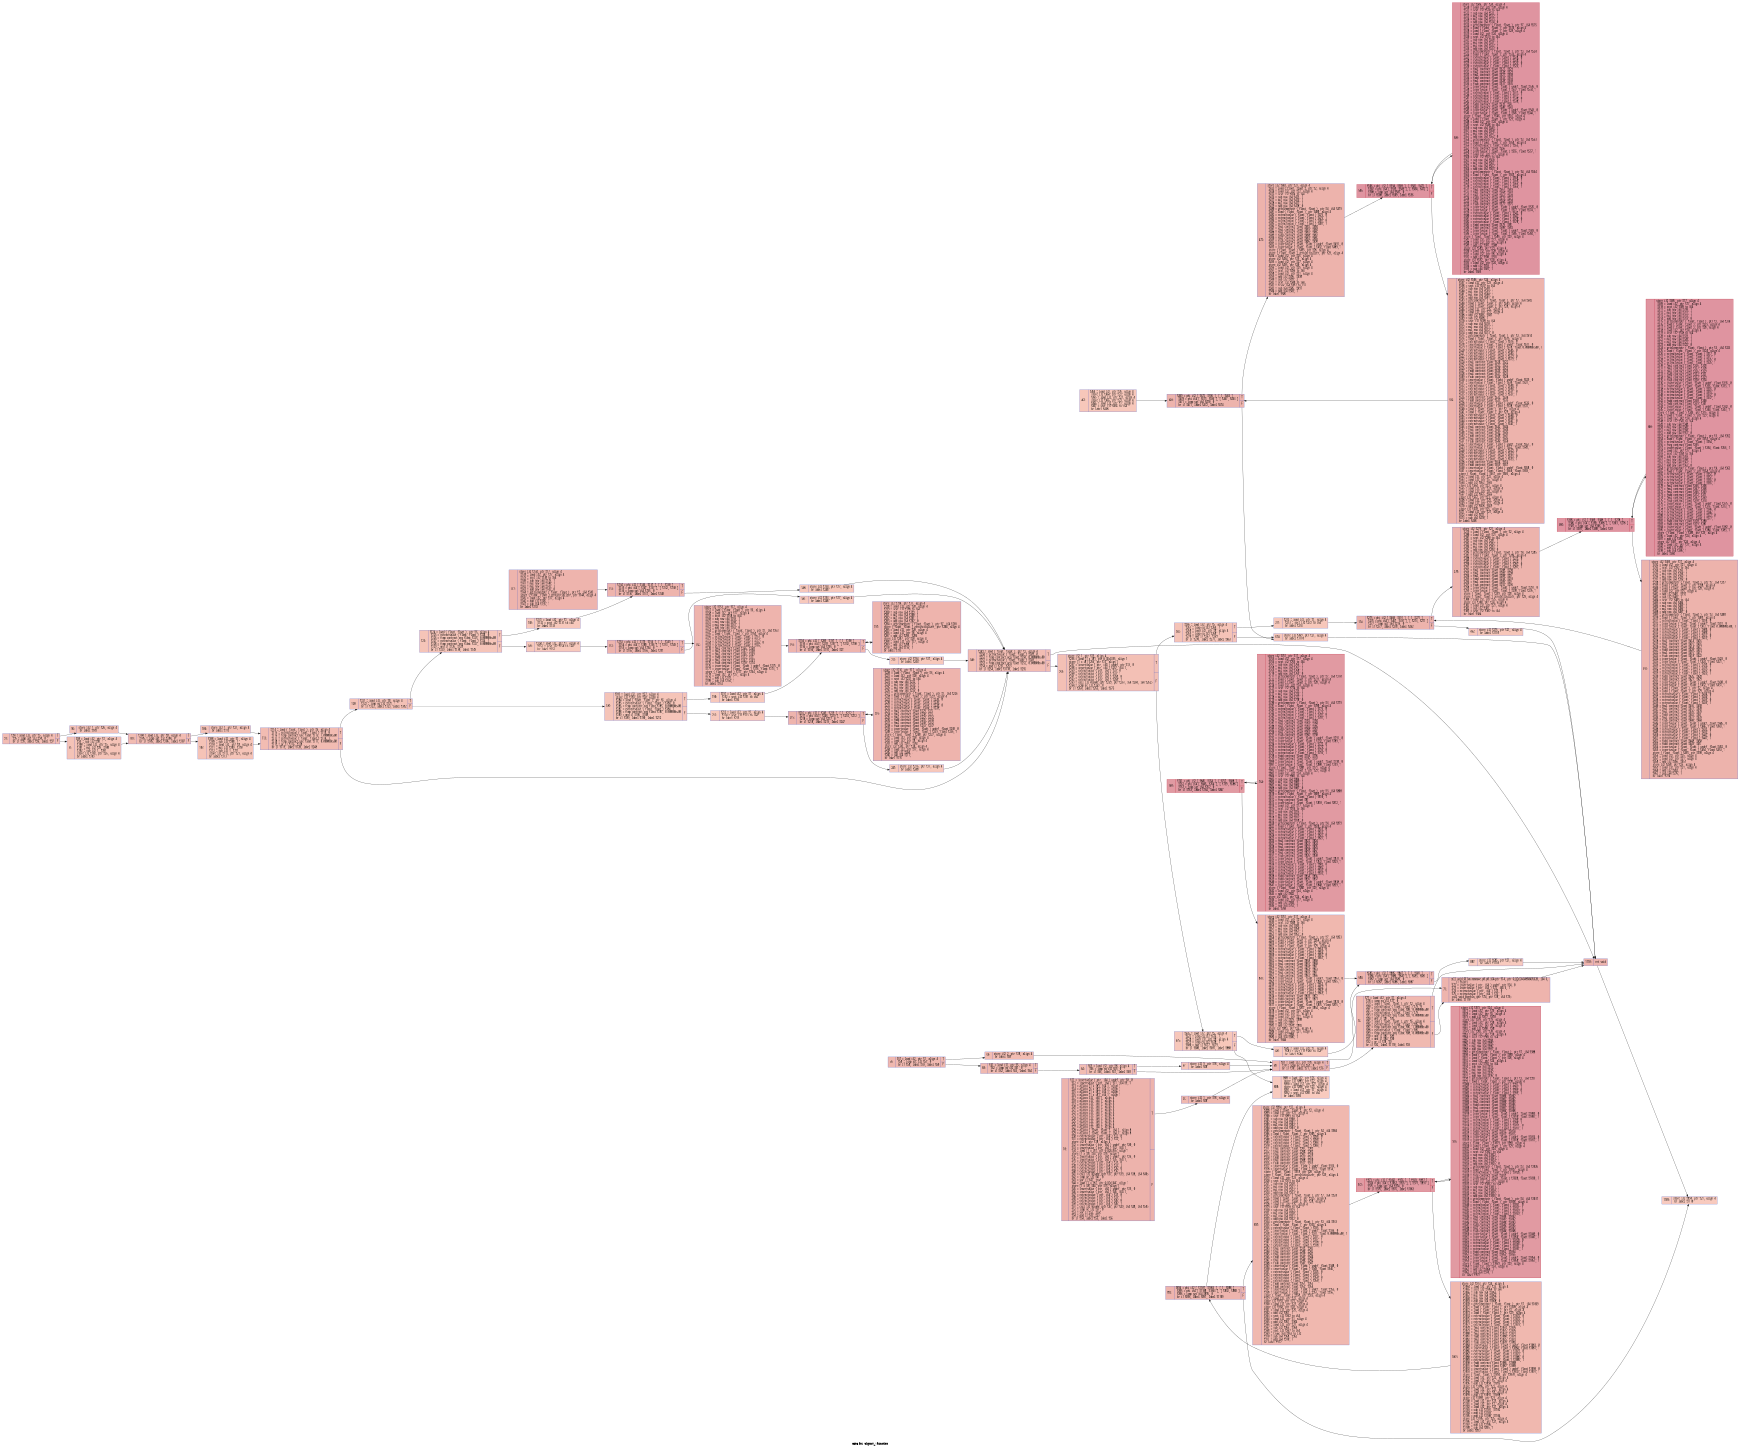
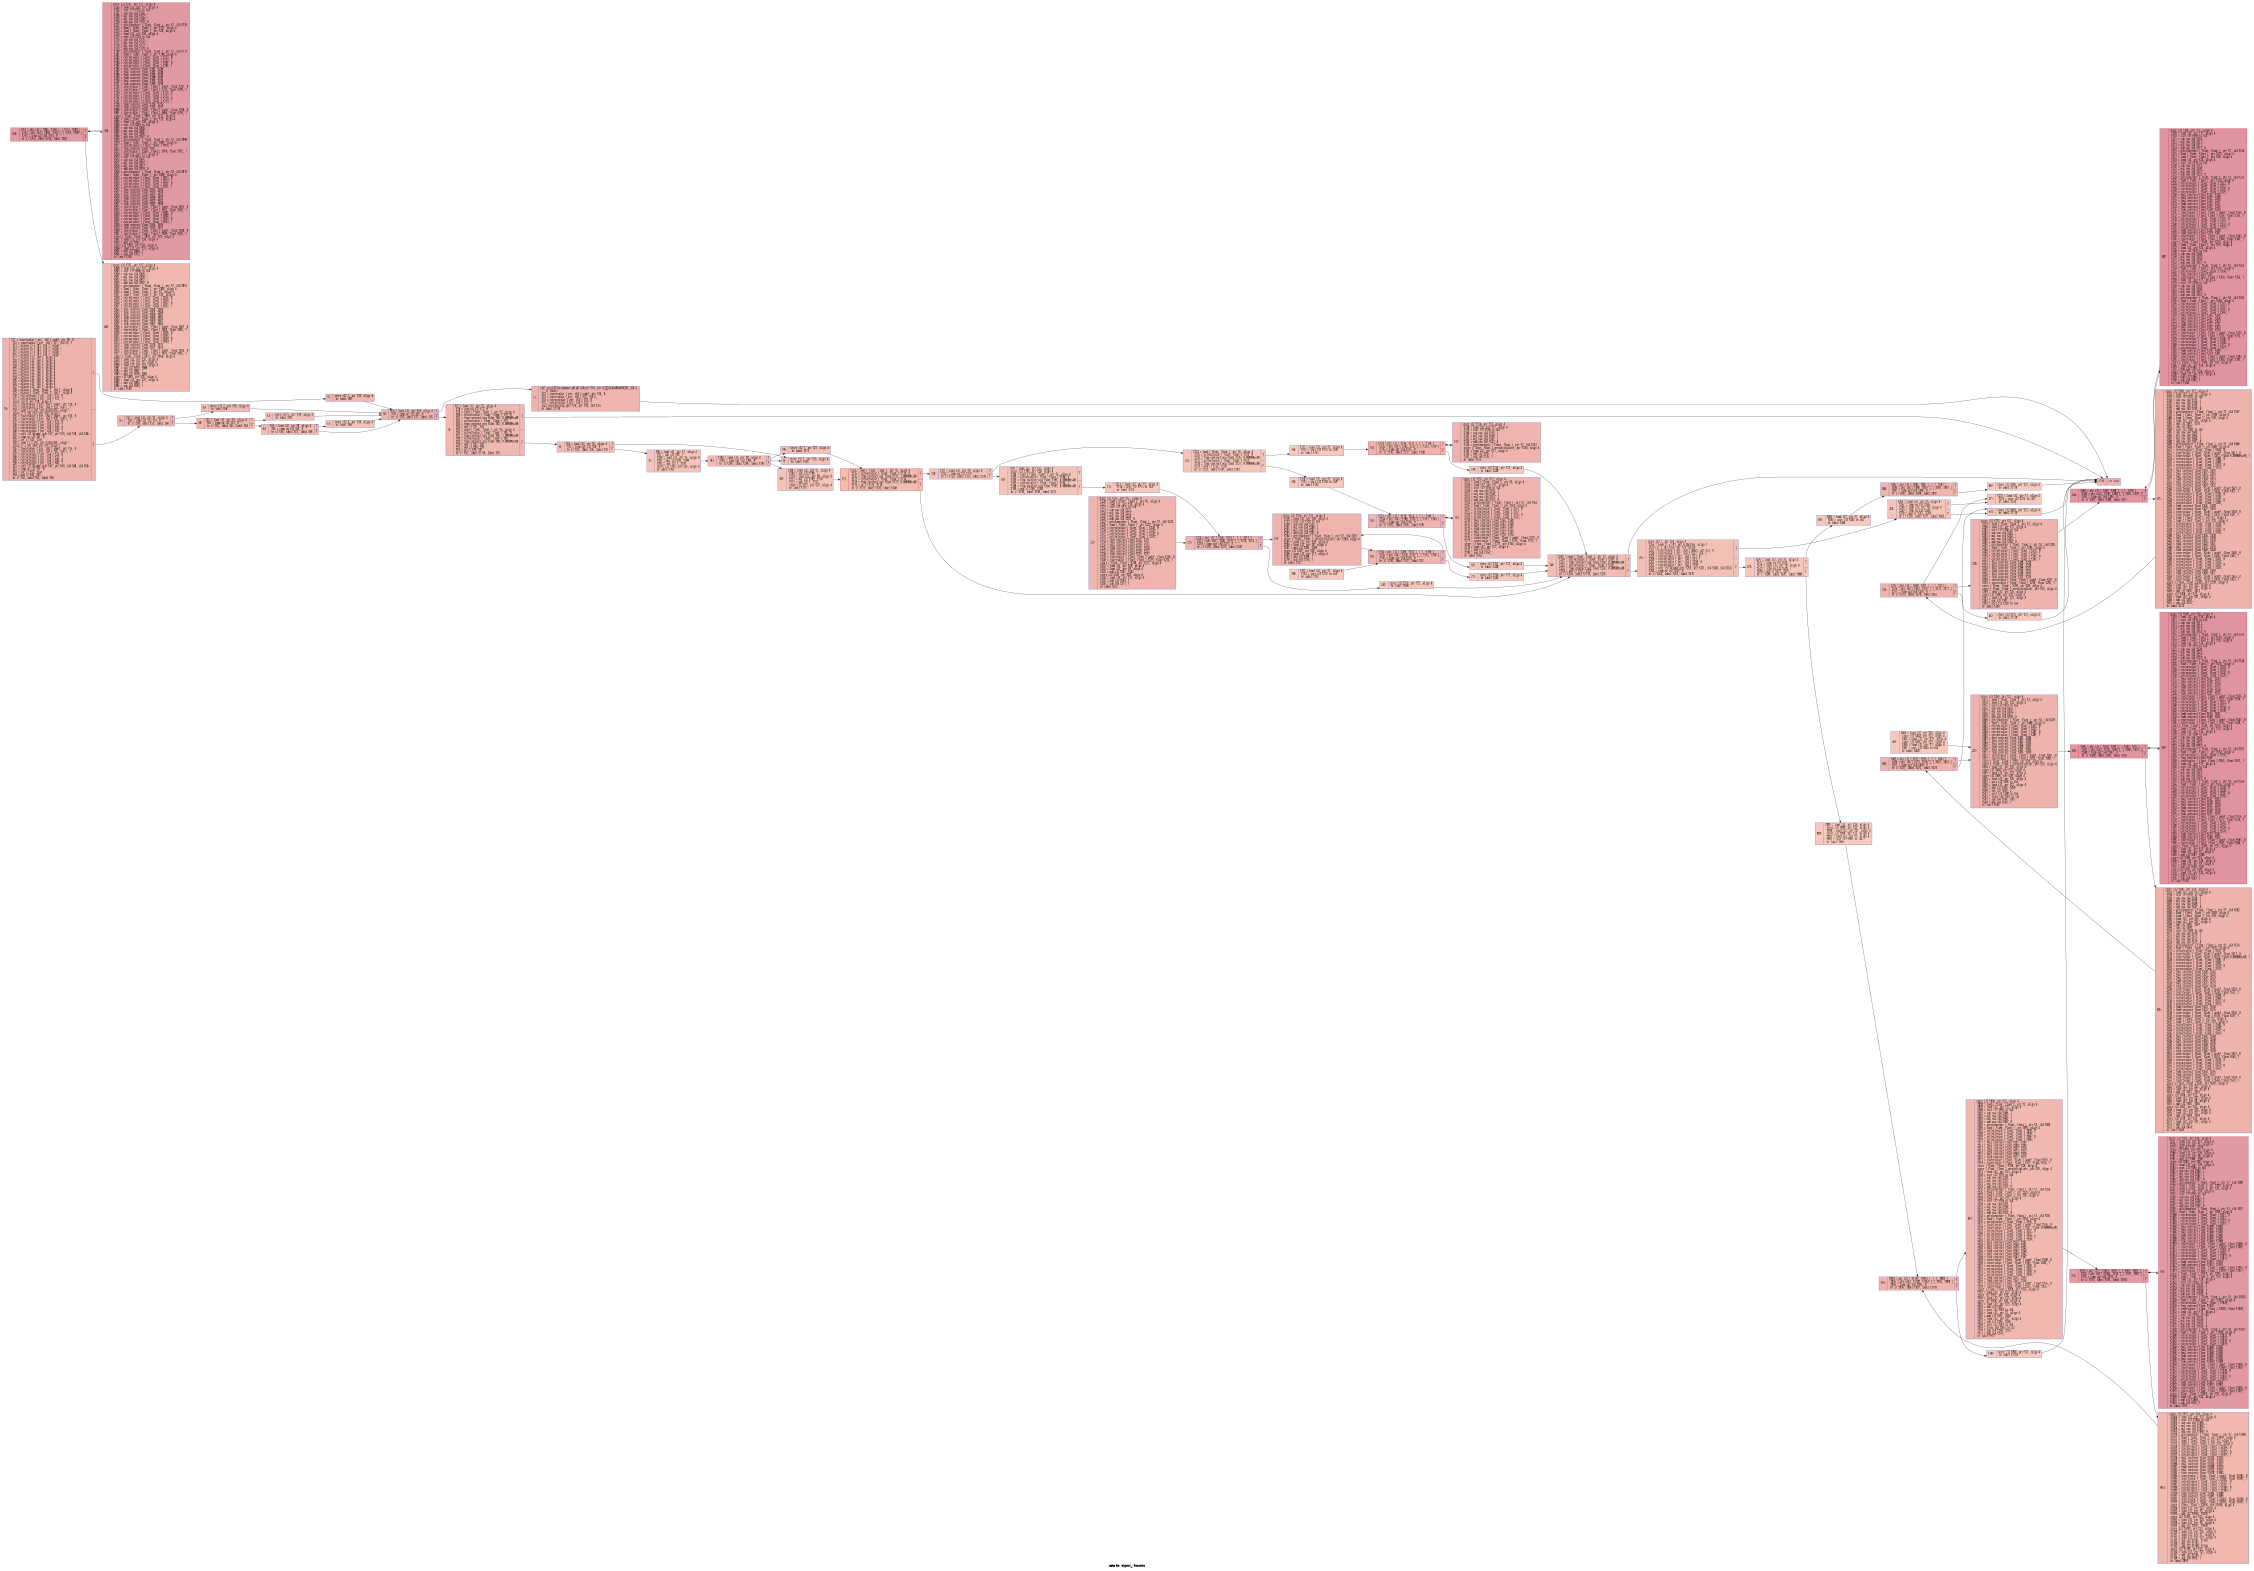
(1151, 401) -> (1958, 746)
none -> (290, 417)
none -> (118, 439)
none -> (1448, 445)
(646, 590) -> (1407, 448)
(1341, 623) -> (1951, 536)
(784, 646) -> (1450, 517)
(698, 699) -> none
(868, 715) -> (1267, 540)
(122, 733) -> (775, 461)
(301, 739) -> (881, 480)
(1350, 978) -> none
(1439, 1021) -> (540, 443)
(1009, 1068) -> (226, 423)
(1642, 1080) -> (2066, 912)
(1224, 1182) -> (1881, 1060)
